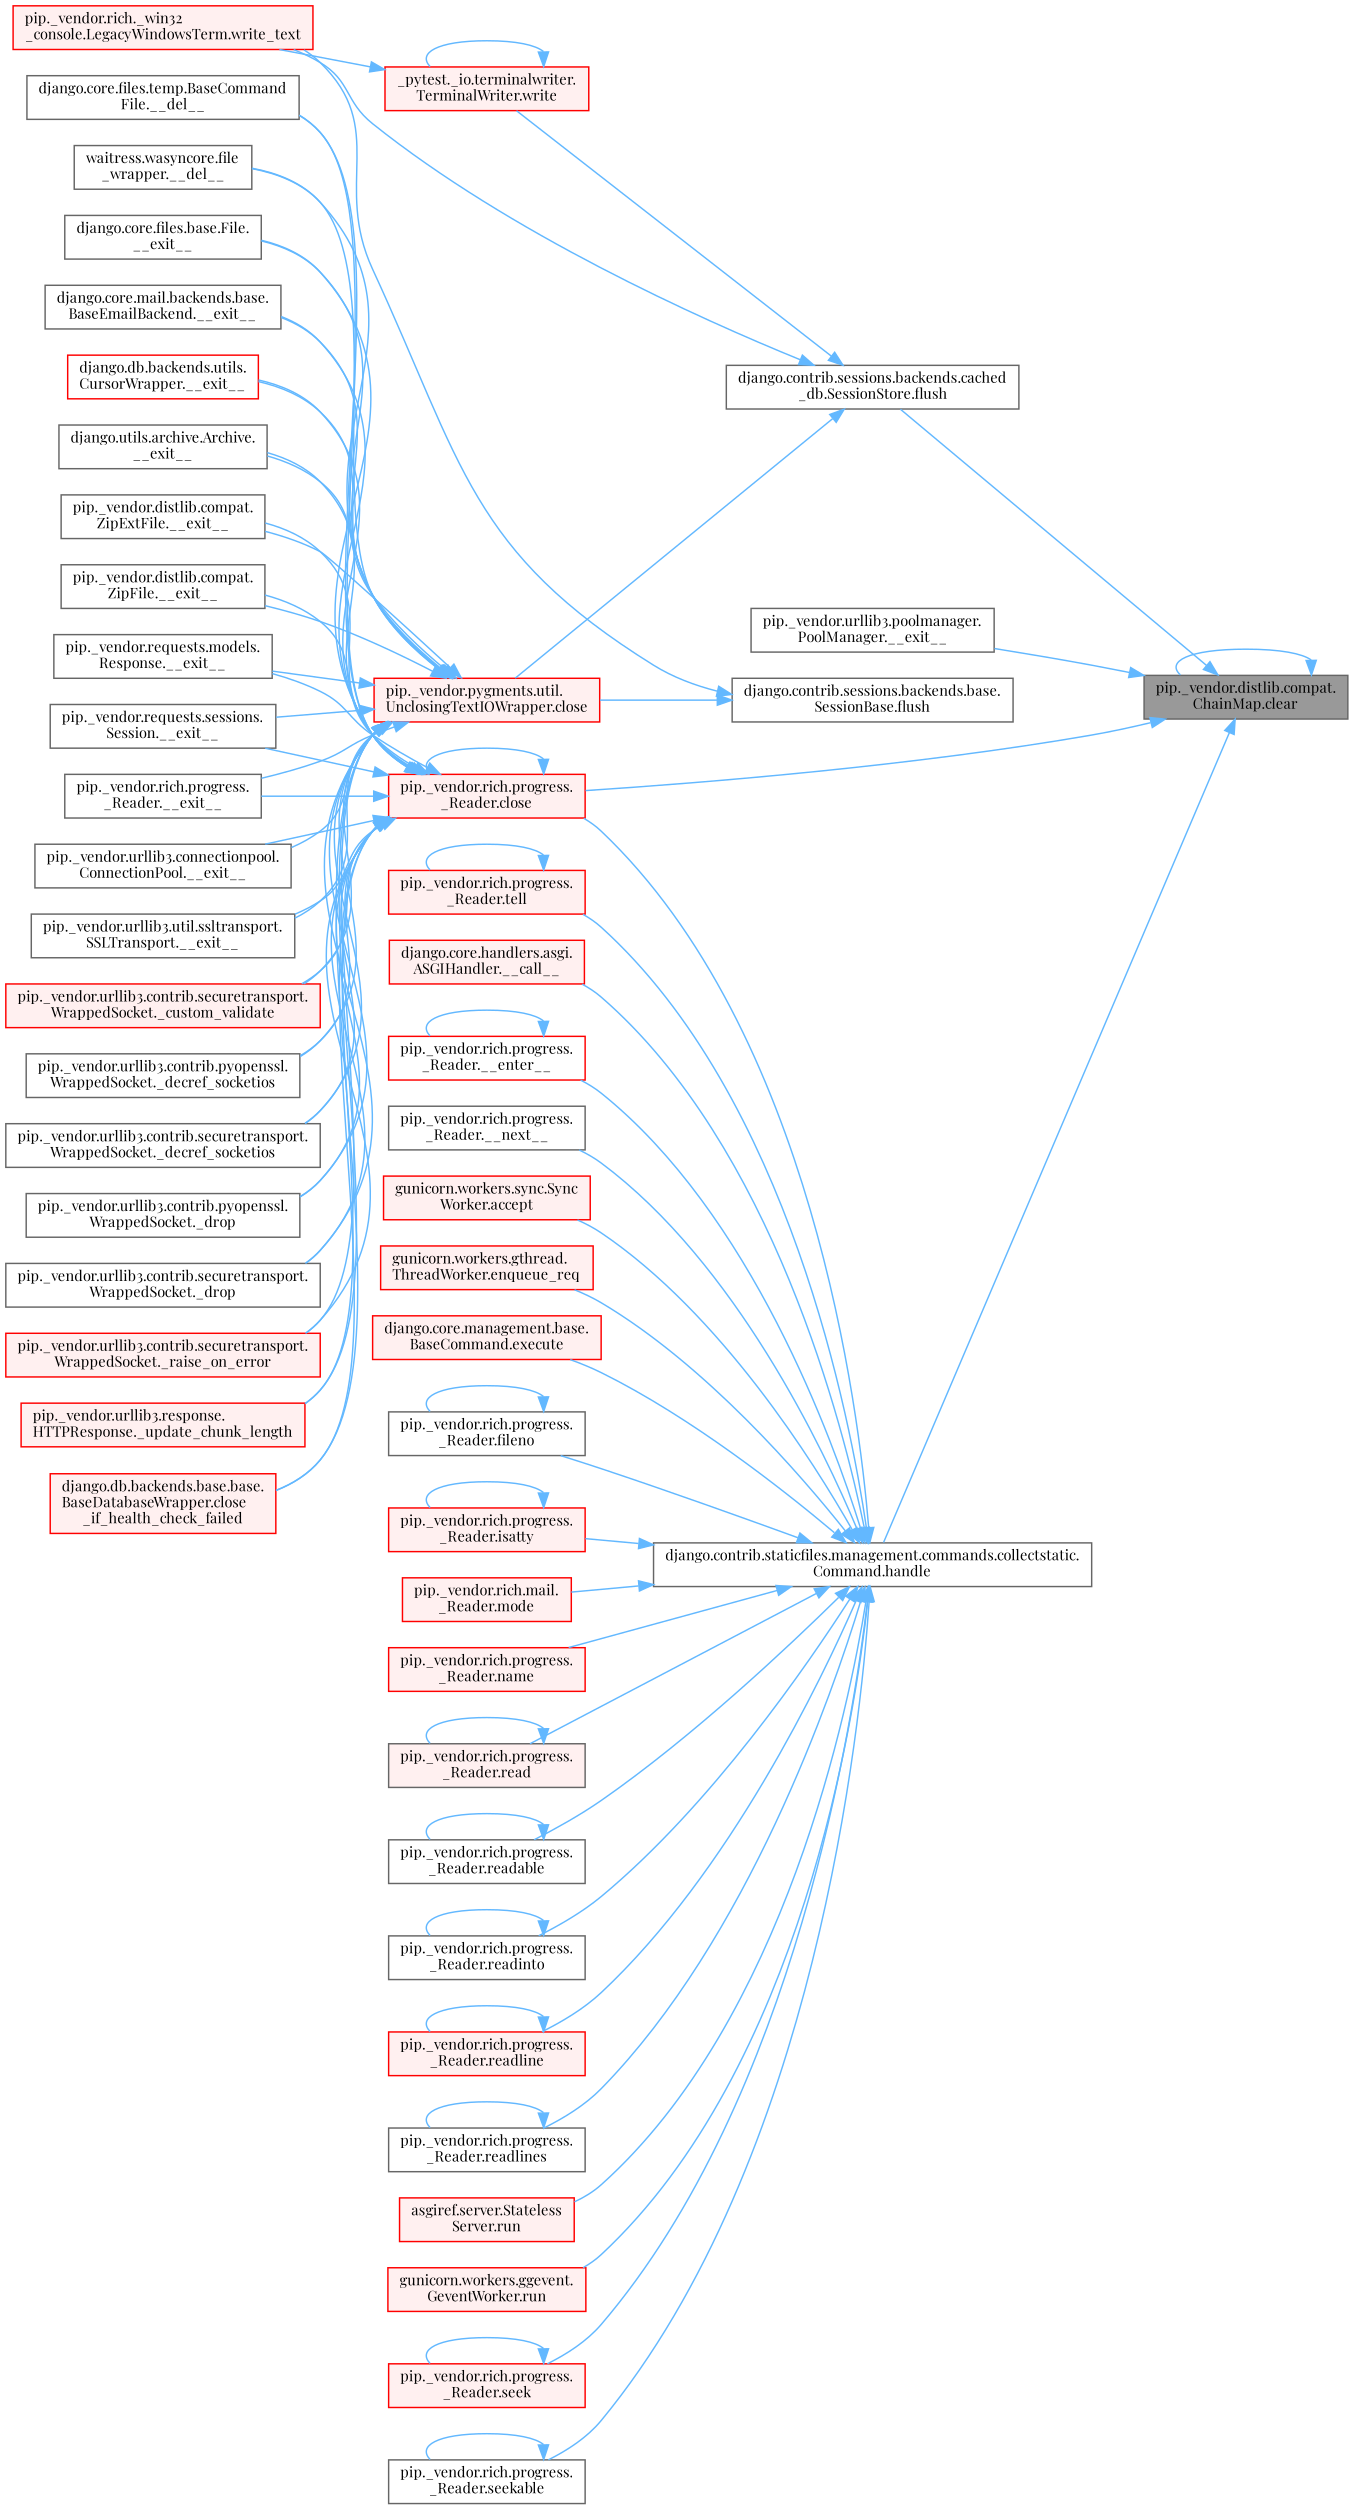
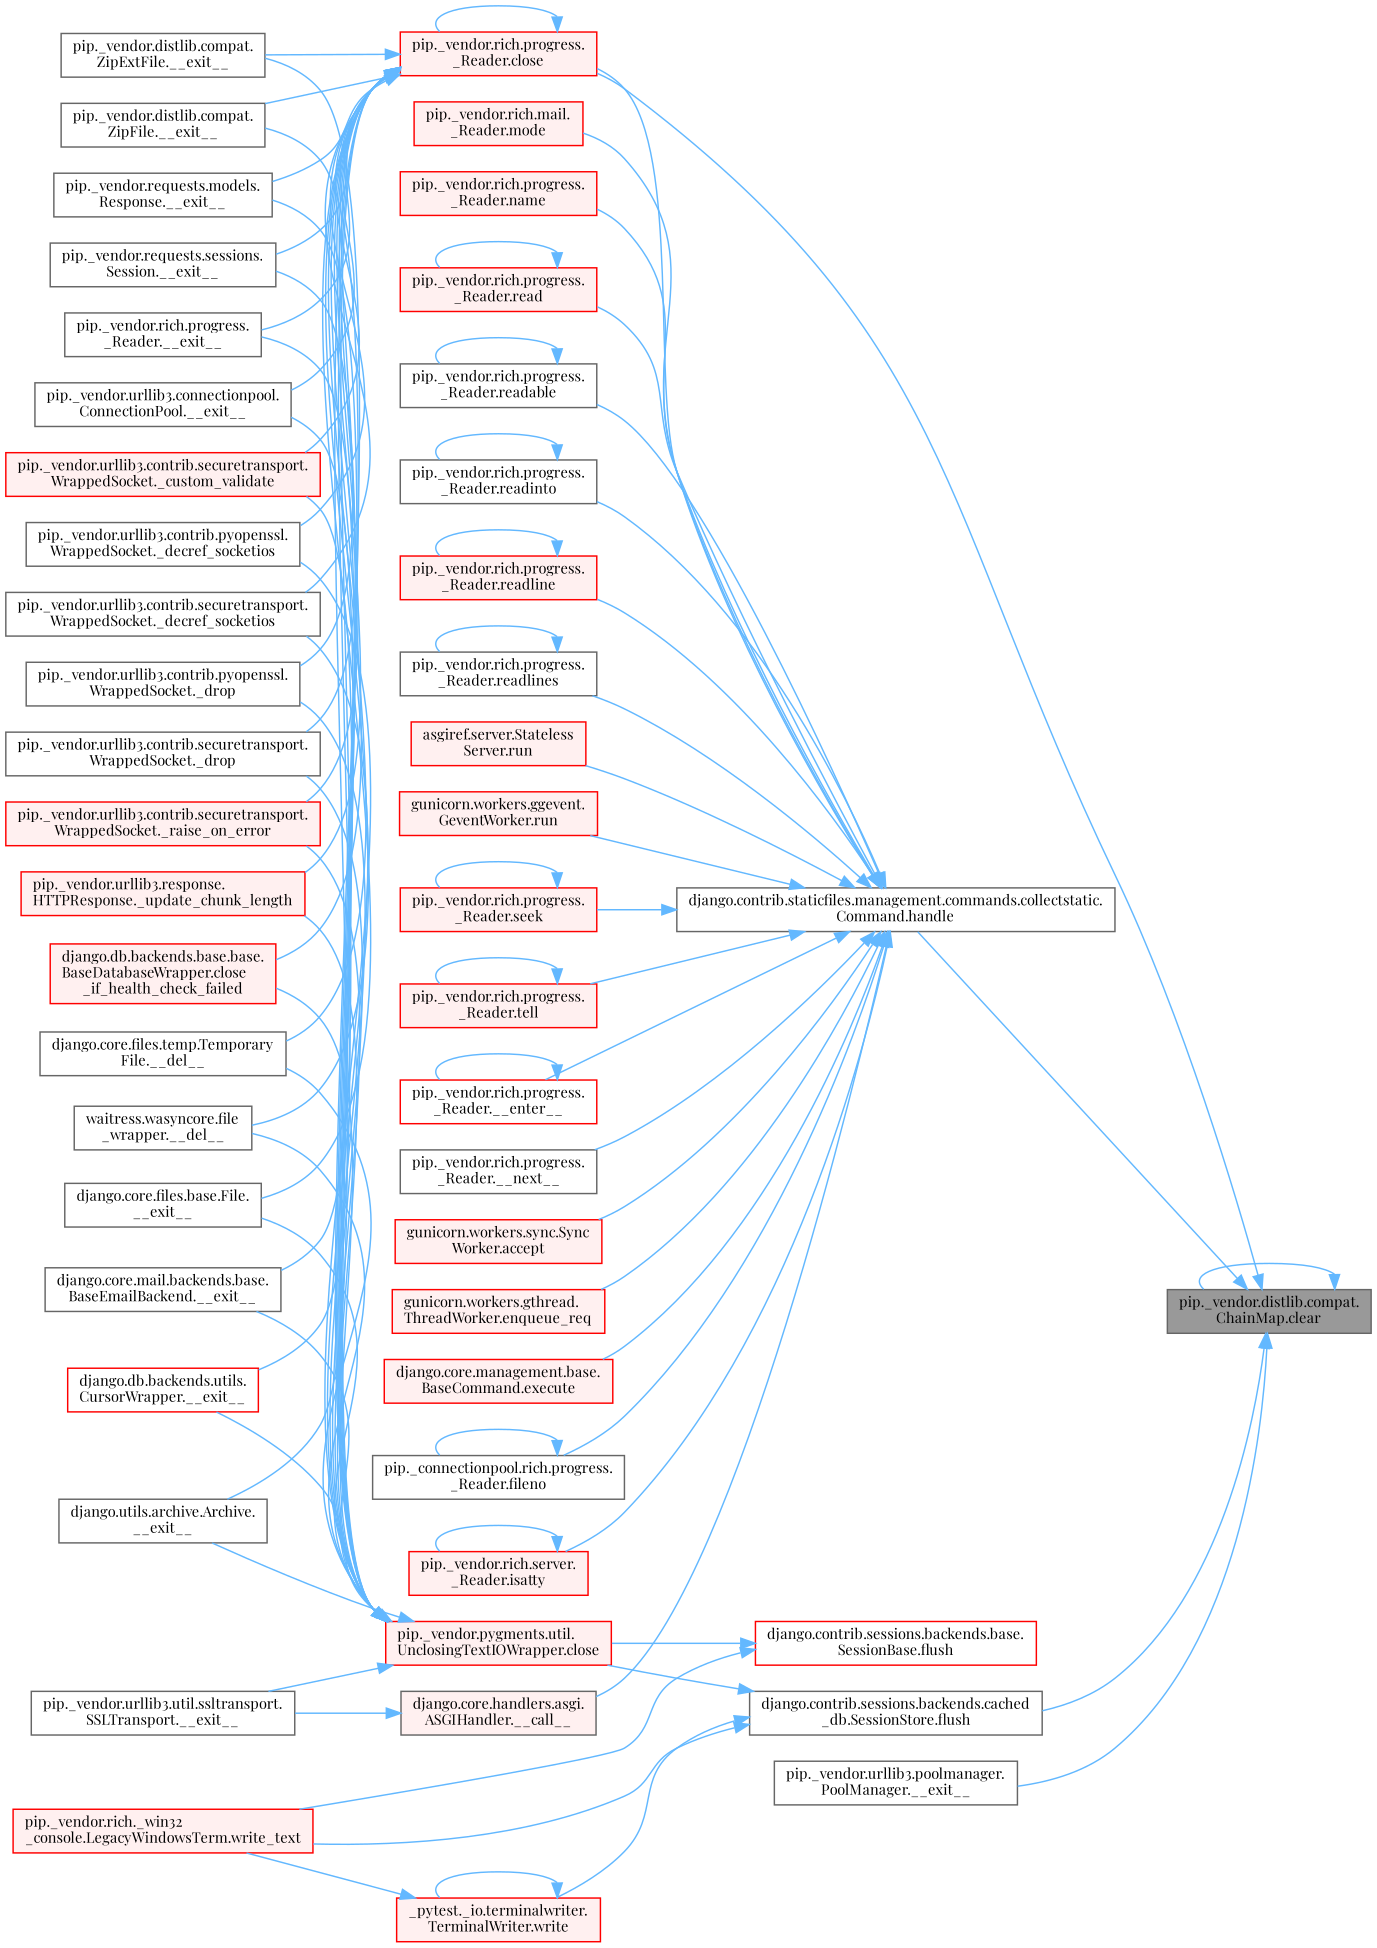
(163, 98) -> (163, 1054)
(873, 700) -> (896, 1643)
(343, 874) -> (341, 1713)
(487, 962) -> (499, 1713)
(487, 1434) -> (499, 1477)
(487, 1530) -> (499, 1573)
(487, 1766) -> (499, 290)
(487, 2482) -> none
